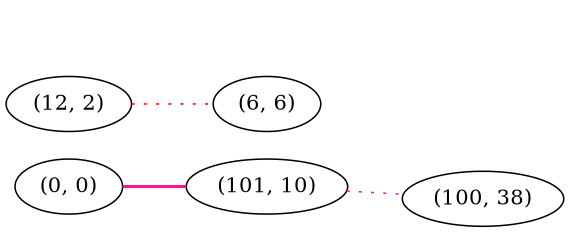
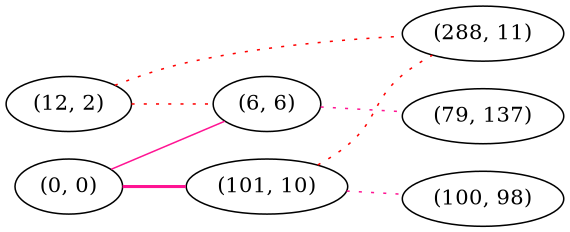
none -> (483, 34)
none -> (483, 116)
none -> (168, 145)
(483, 199) -> (483, 199)
